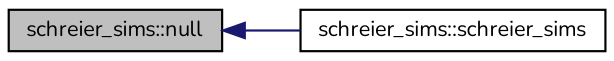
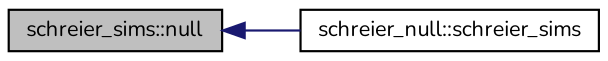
(453, 30) -> (450, 30)
